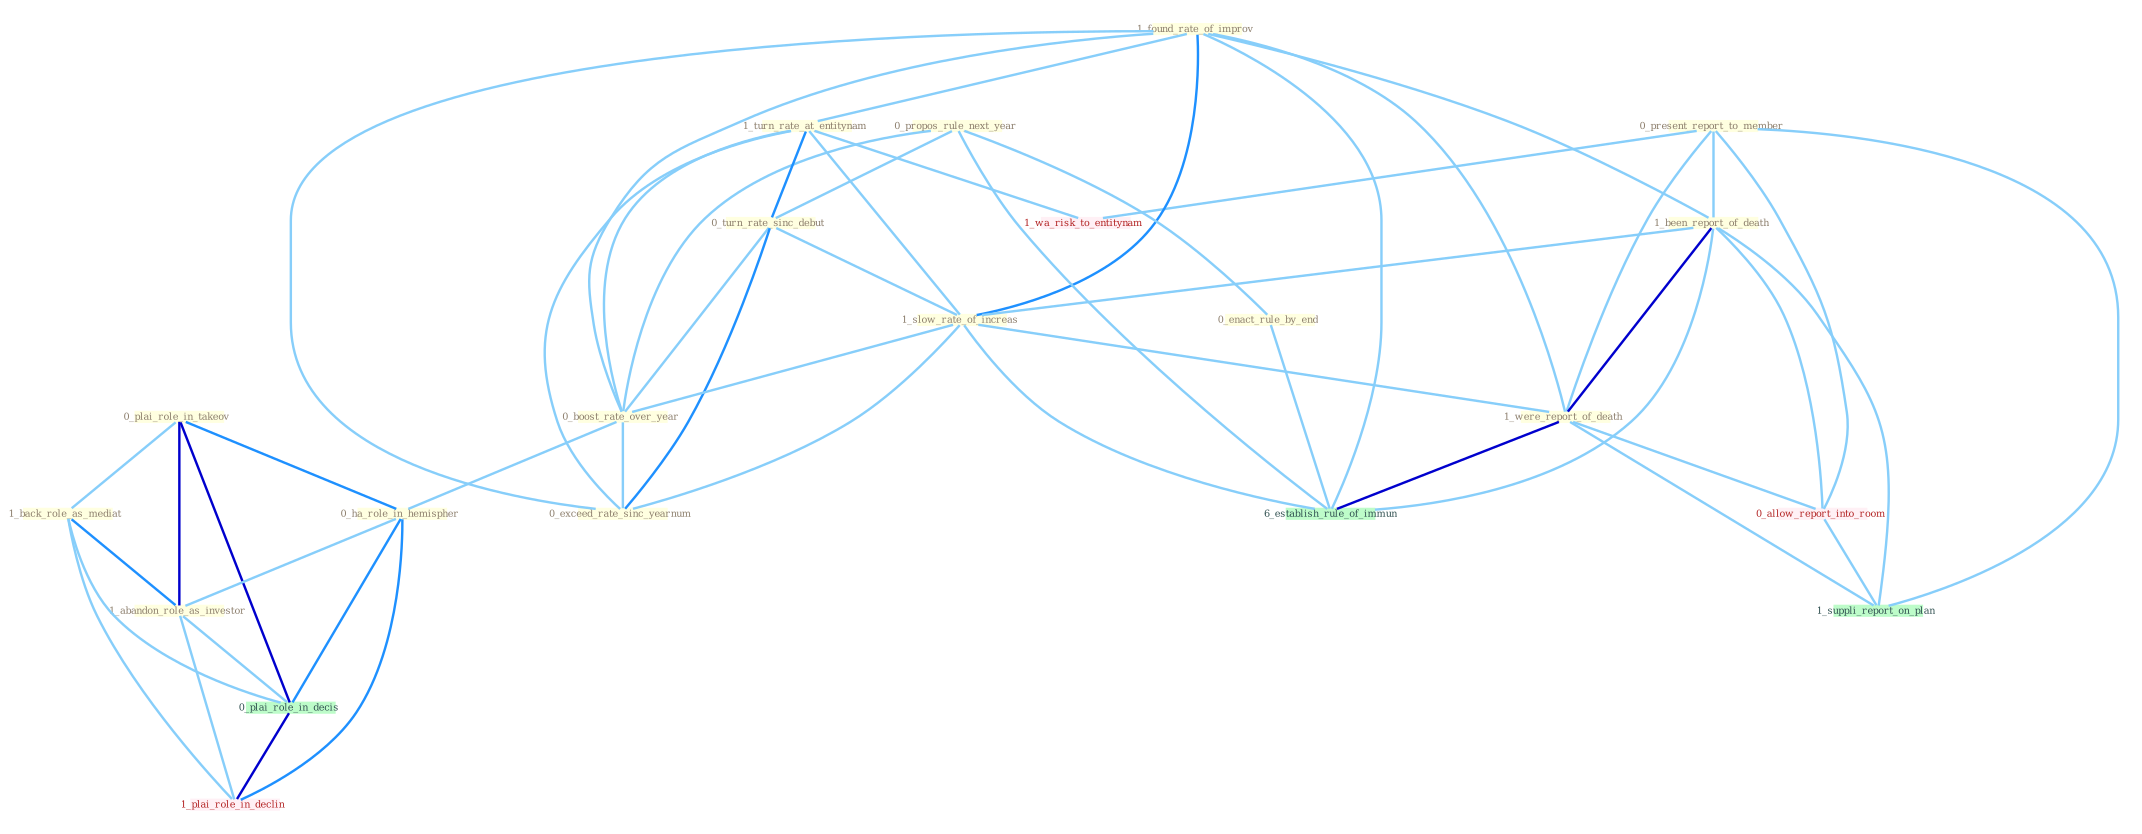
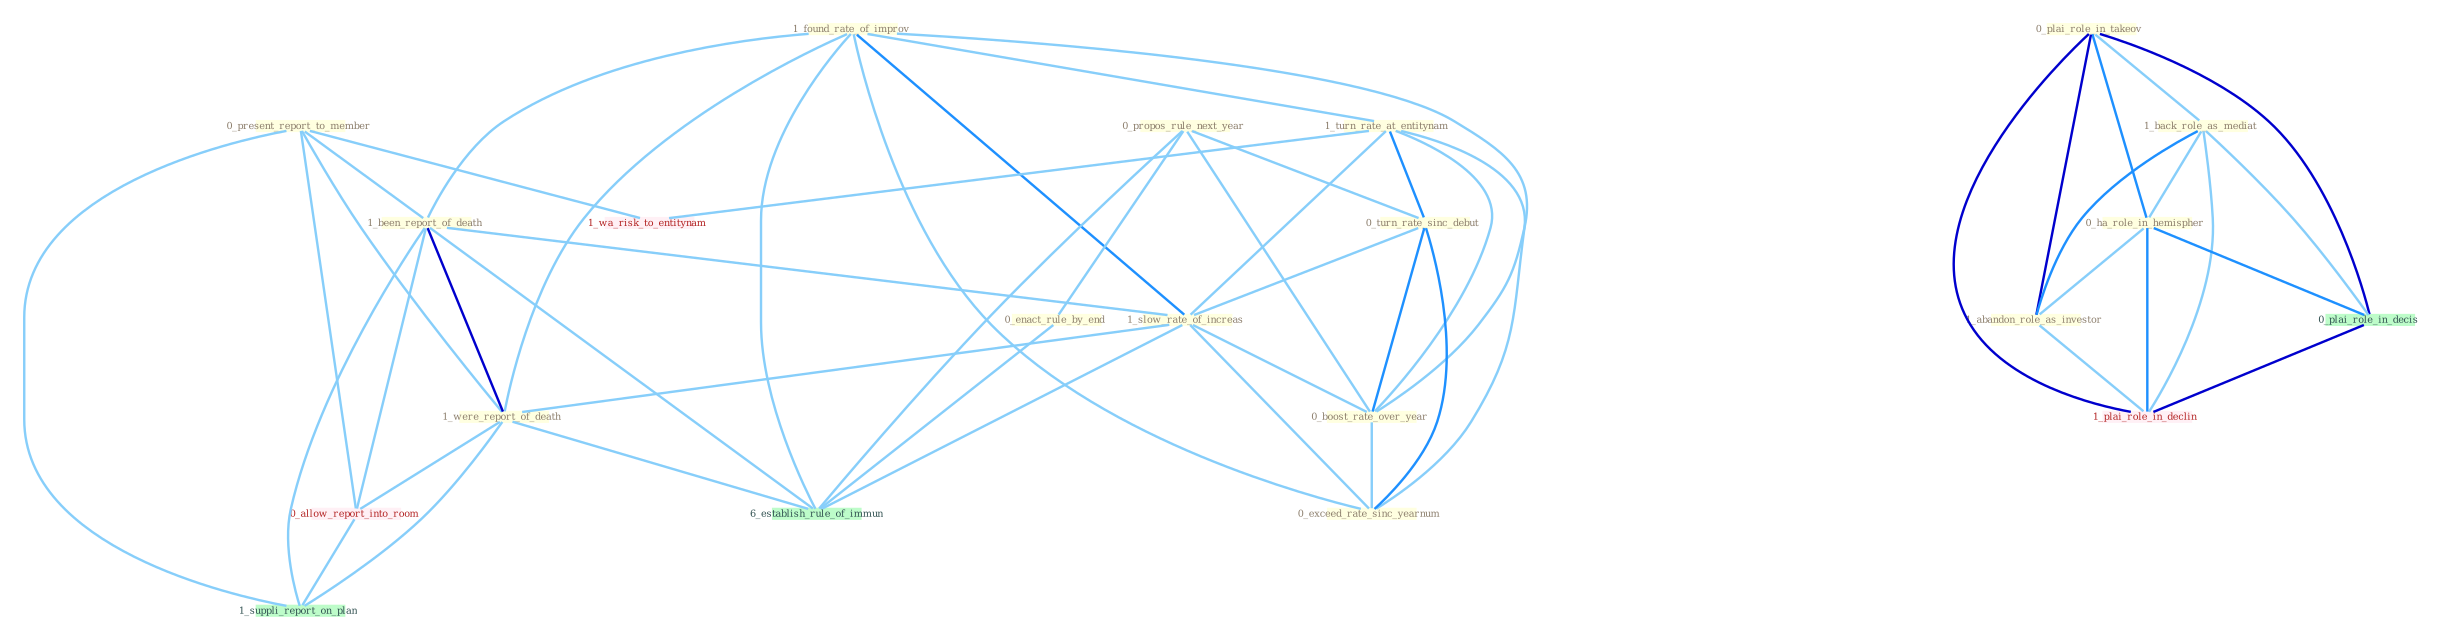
none -> (1956, 253)
(697, 320) -> (1398, 320)
(512, 465) -> (2175, 174)
(1448, 465) -> (660, 465)
(235, 659) -> none
